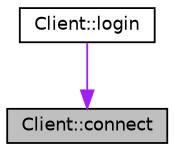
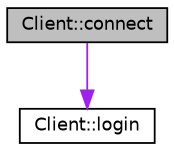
(87, 66) -> (87, 66)
